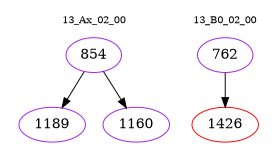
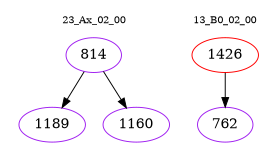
(94, 21) -> (94, 21)
(94, 55) -> (94, 55)
(225, 85) -> (225, 85)
